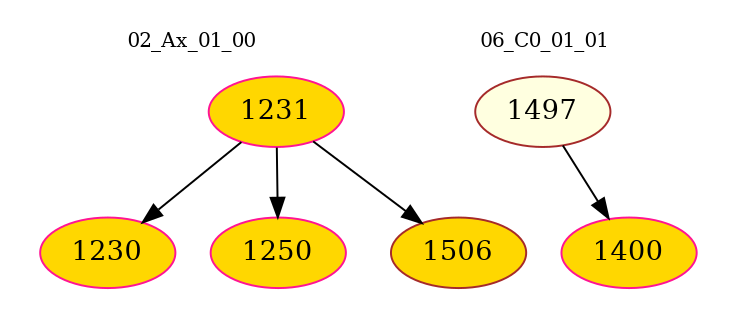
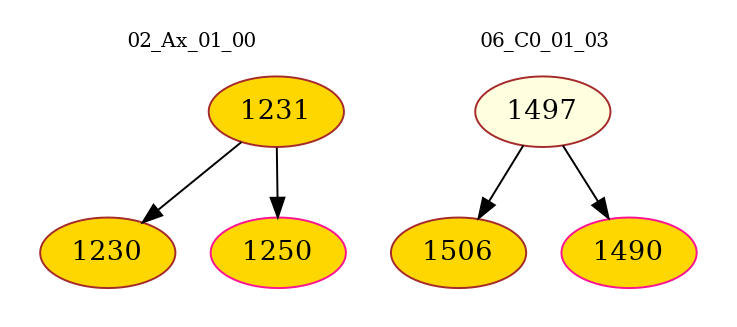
(545, 42) -> (545, 42)
(276, 112) -> (276, 112)
(348, 168) -> (506, 173)
(108, 253) -> (108, 253)
(629, 253) -> (629, 253)
